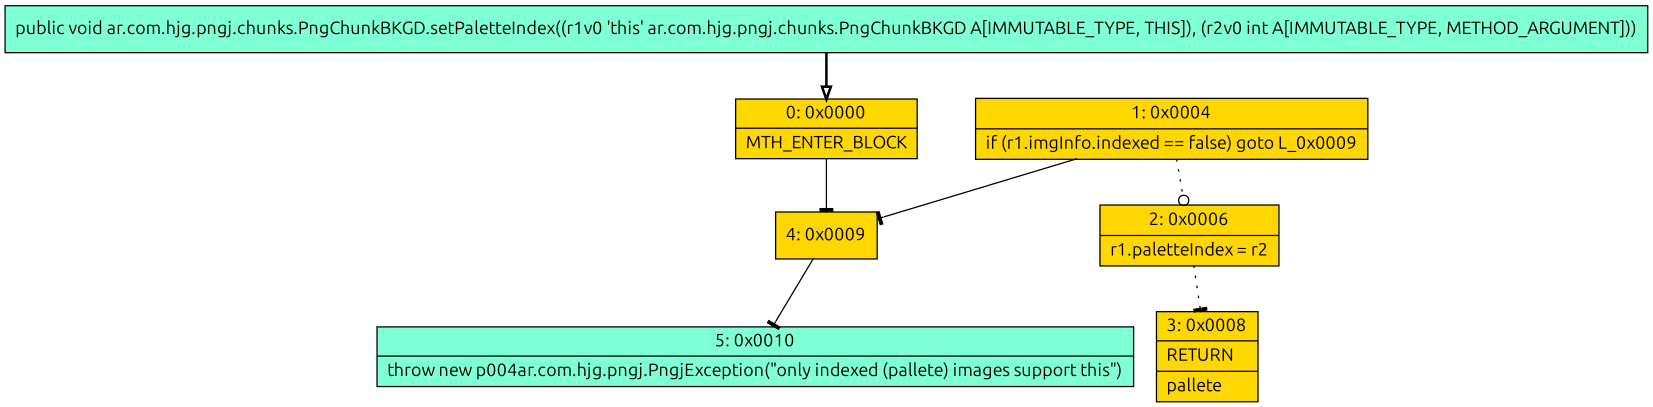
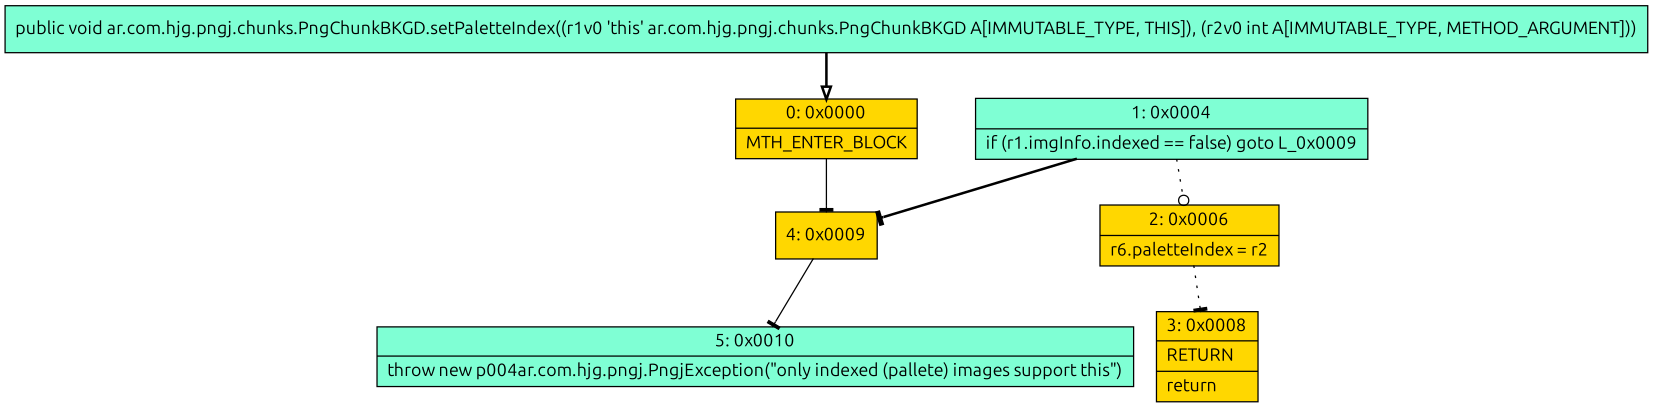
(1172, 129) -> (1172, 129)
(980, 188) -> (980, 188)
(1189, 250) -> (1189, 250)
(1195, 386) -> (1192, 386)
